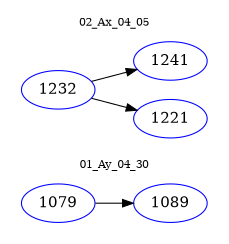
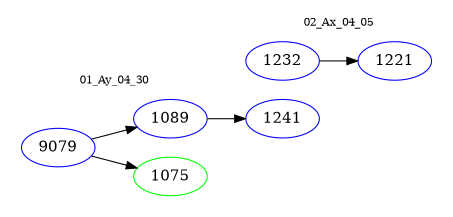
(109, 77) -> (222, 119)
none -> (170, 176)
(58, 203) -> (58, 148)
